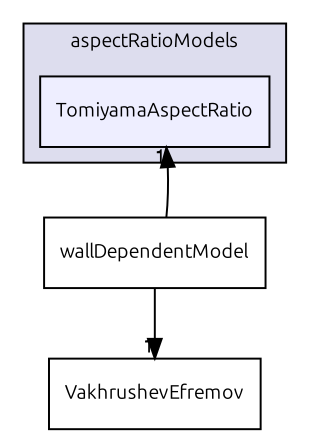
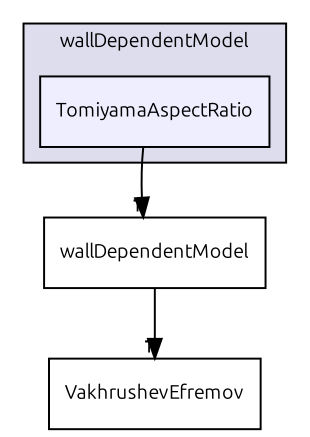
(155, 42) -> (155, 42)
(168, 192) -> (142, 175)
